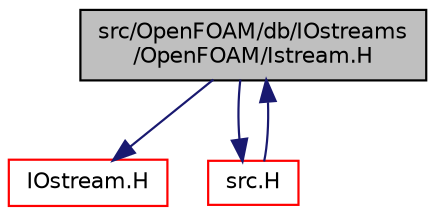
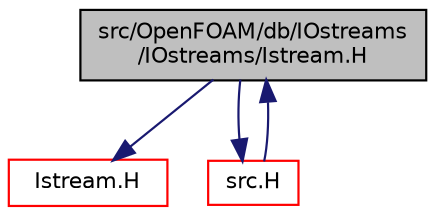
(253, 45) -> (253, 45)
(88, 183) -> (88, 183)
